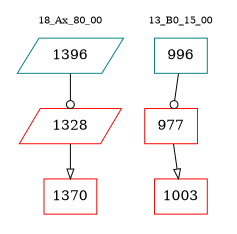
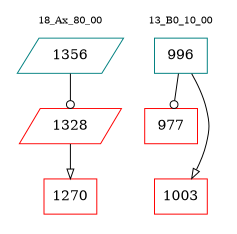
(181, 21) -> (181, 21)
(70, 56) -> (70, 56)
(175, 157) -> (209, 121)
(70, 197) -> (70, 197)
